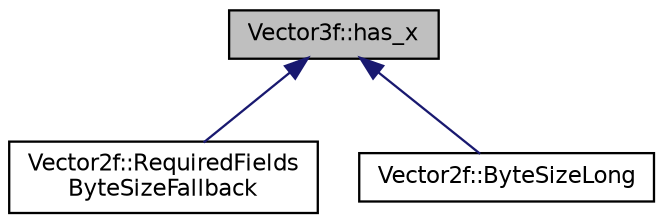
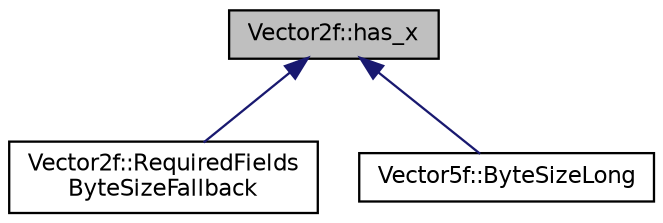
(334, 35) -> (334, 35)
(507, 177) -> (507, 177)
